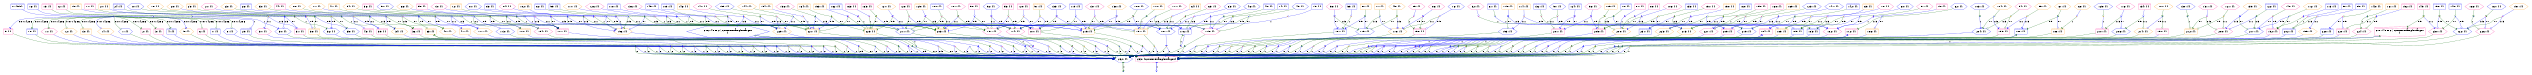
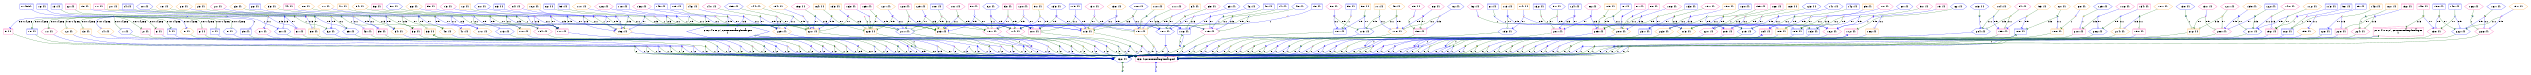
(47, 7) -> (57, 7)
(766, 7) -> (778, 7)
(836, 7) -> none
